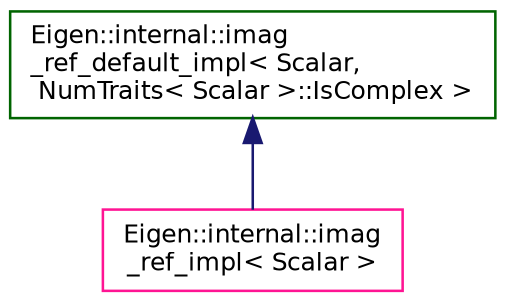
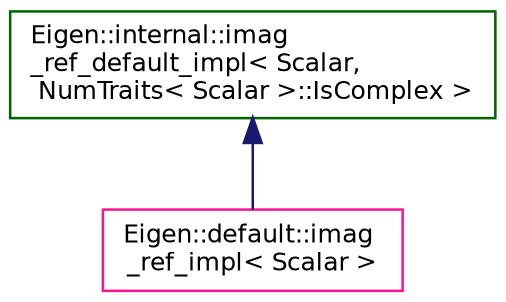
(253, 250) -> (253, 250)
